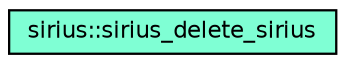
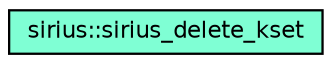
(173, 32) -> (166, 32)
